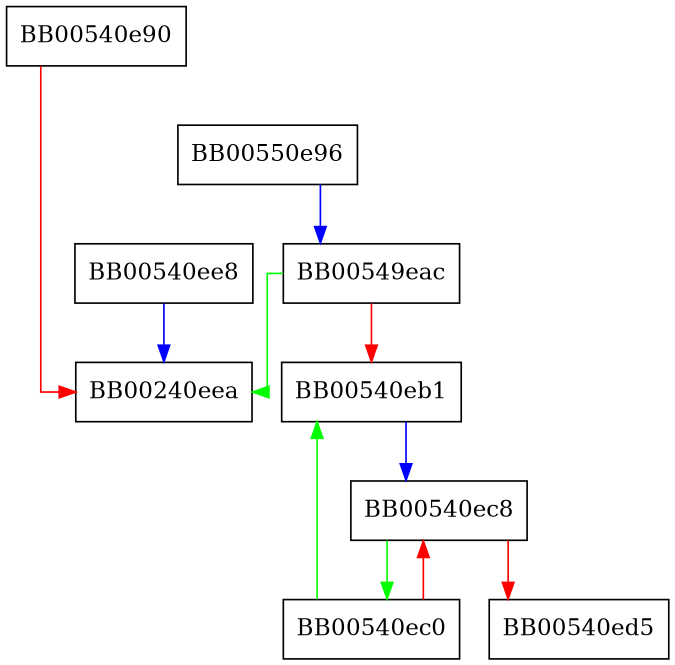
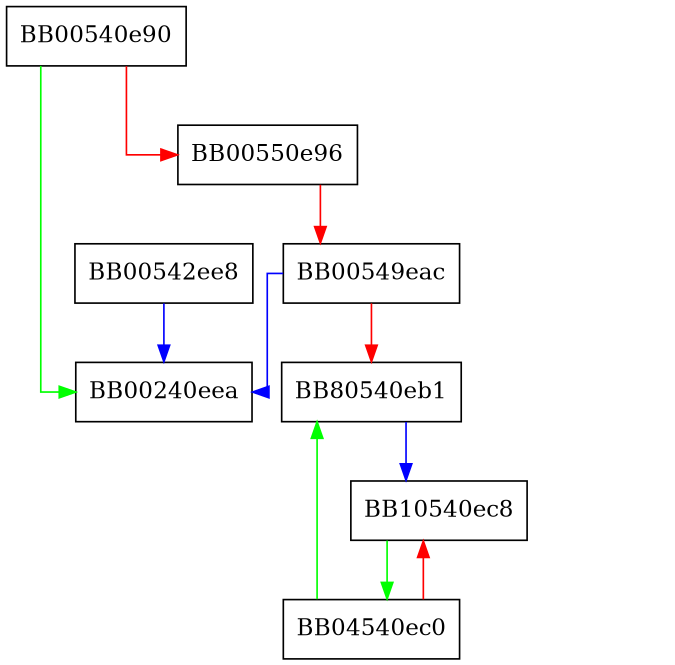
none -> (126, 128)
(320, 206) -> (320, 206)
(41, 238) -> (41, 238)
(164, 273) -> (164, 273)
(267, 326) -> (267, 326)
(371, 392) -> (371, 392)
(439, 511) -> (439, 511)
(371, 629) -> (371, 629)
(579, 629) -> none
